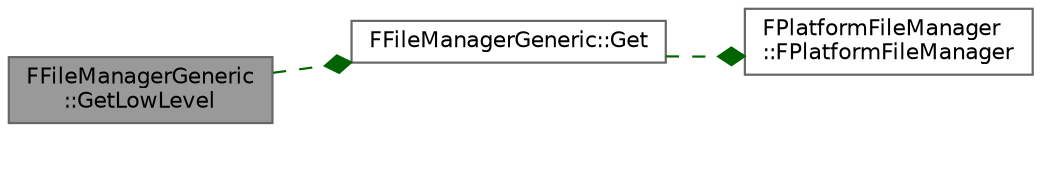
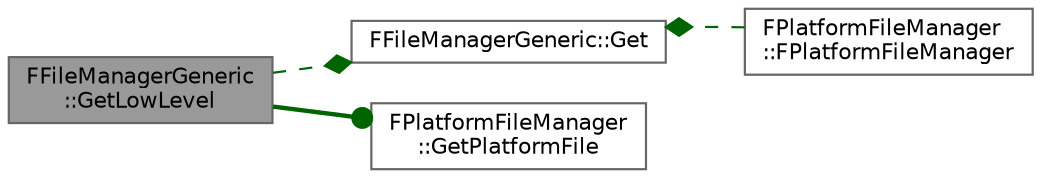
(692, 57) -> (718, 27)
none -> (509, 136)
